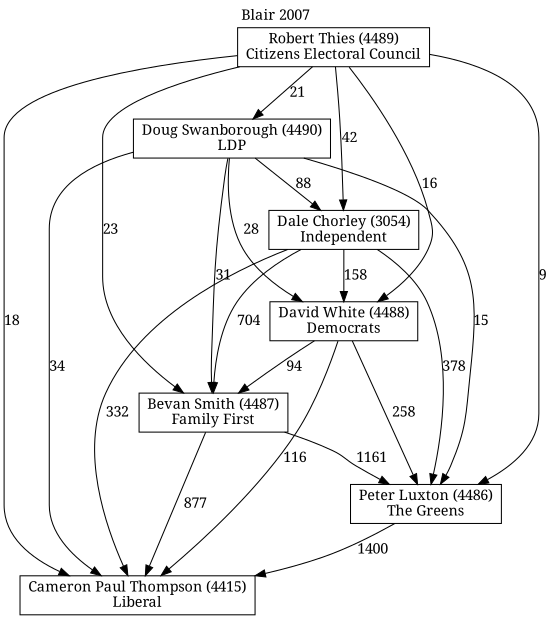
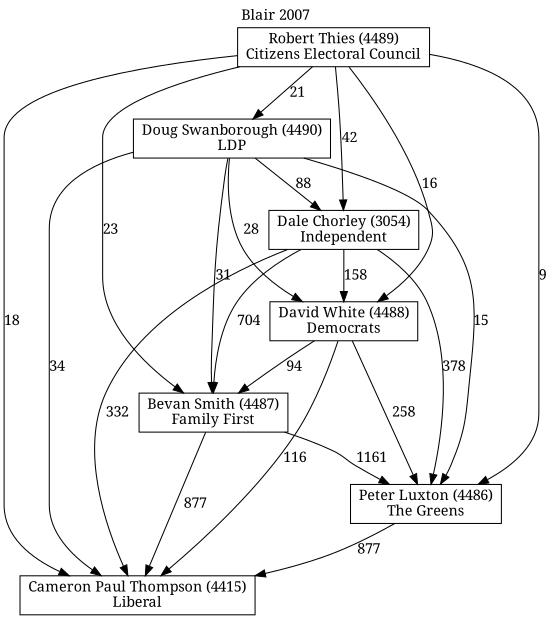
(373, 550) -> (369, 550)
